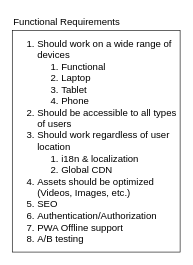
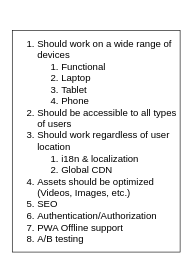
(78, 21) -> none
